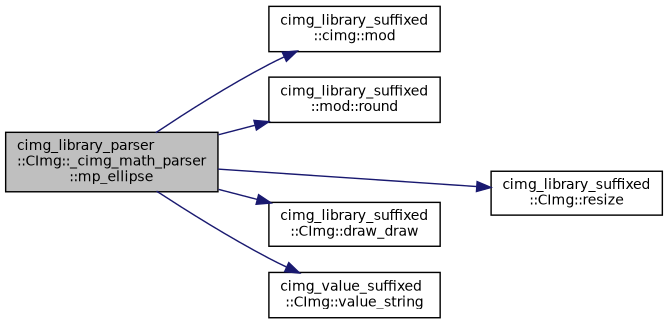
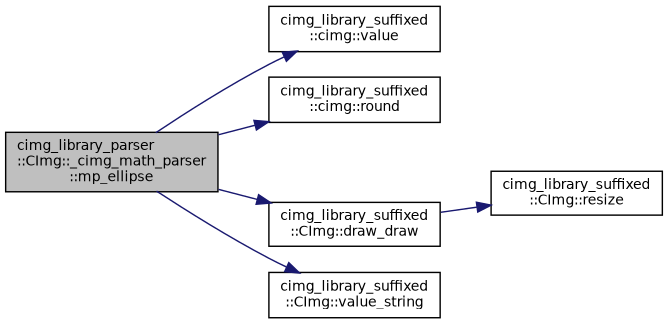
(355, 29) -> (355, 29)
(355, 100) -> (355, 100)
(347, 178) -> (459, 210)
(355, 295) -> (355, 295)
